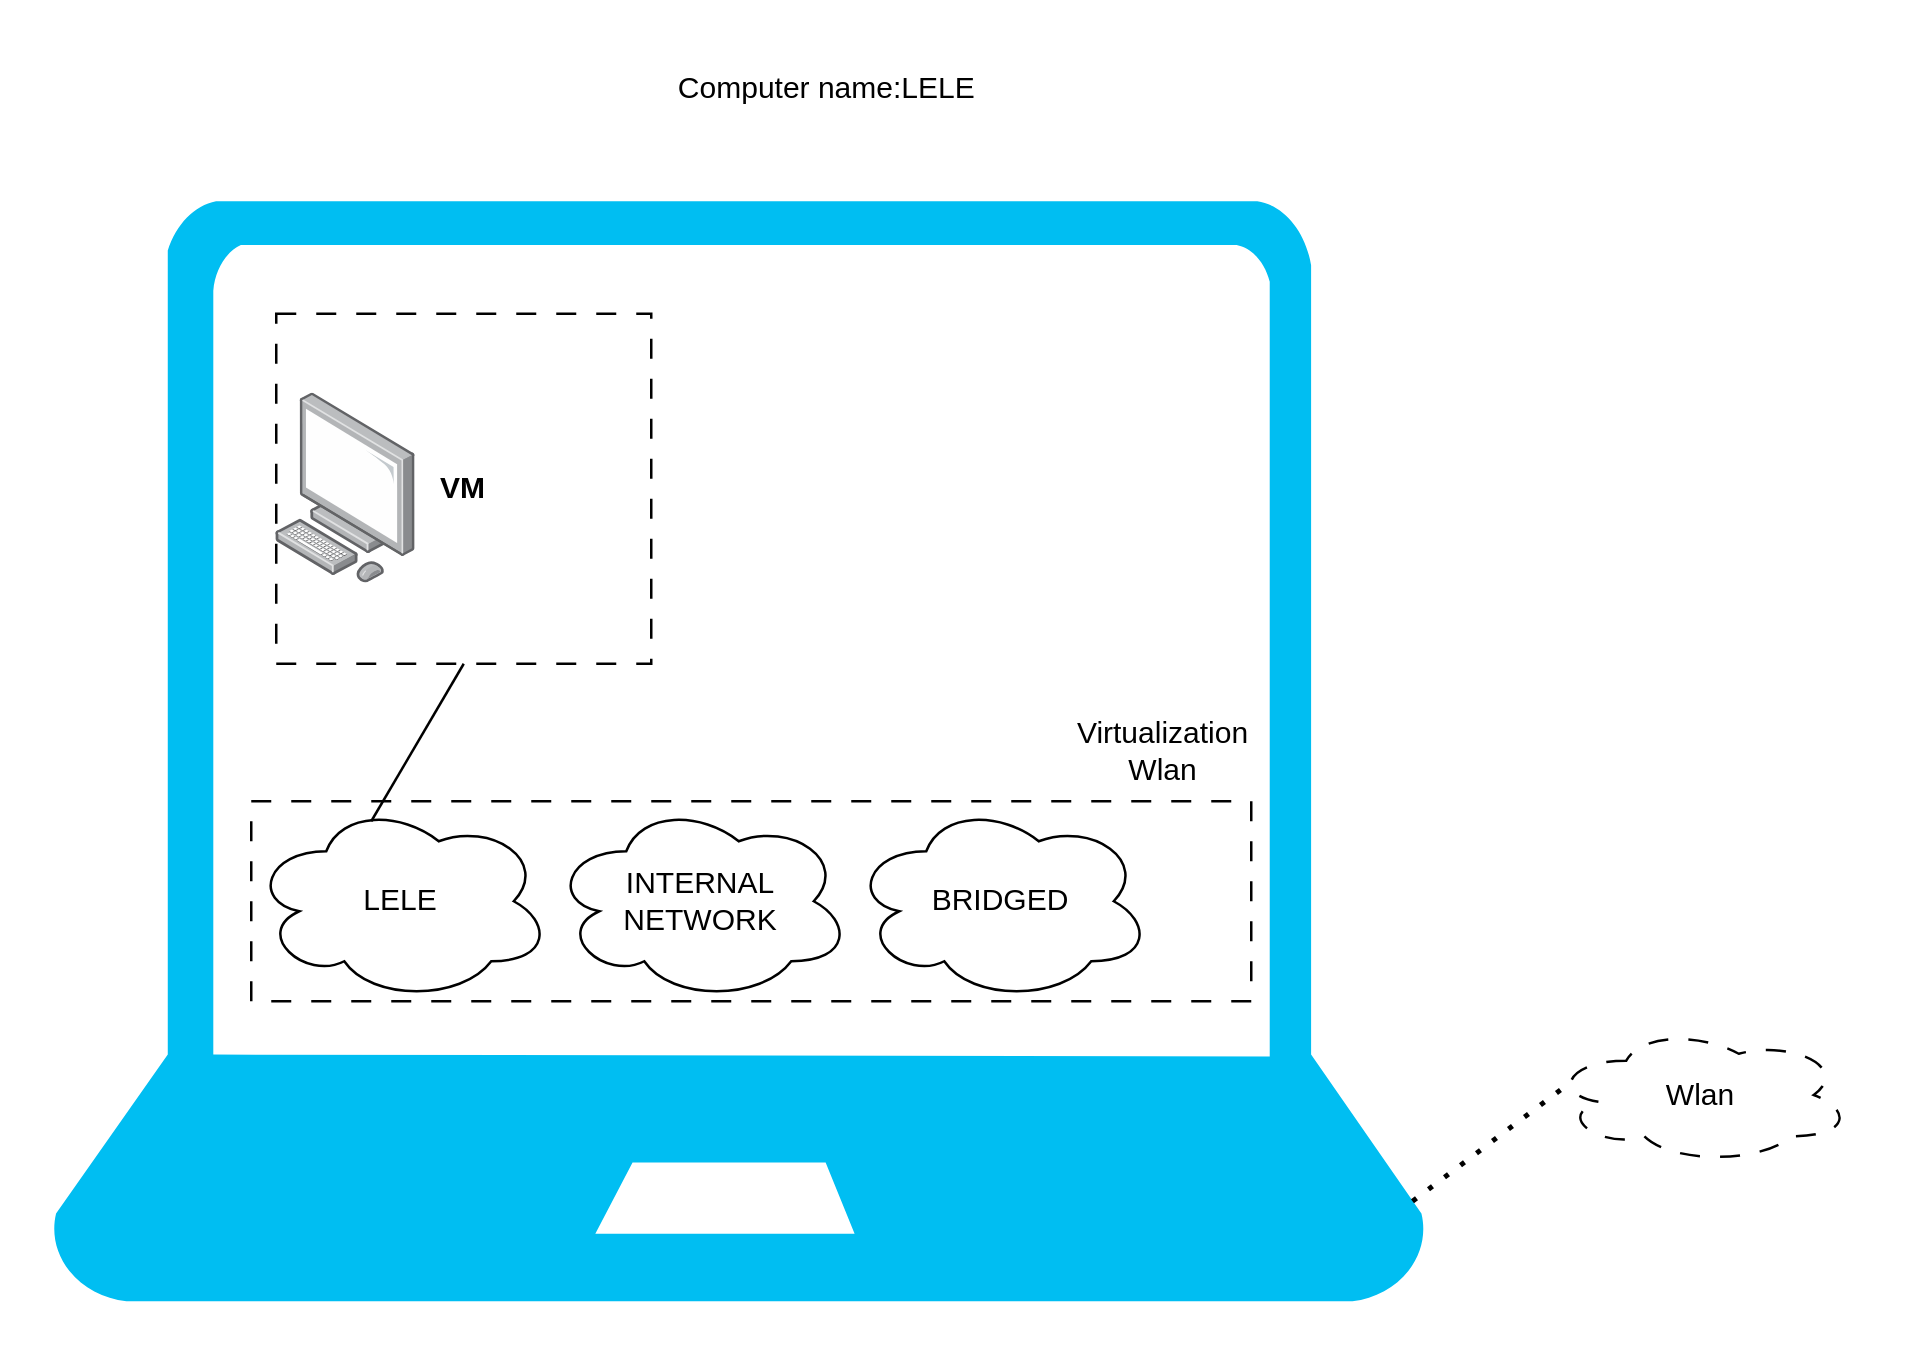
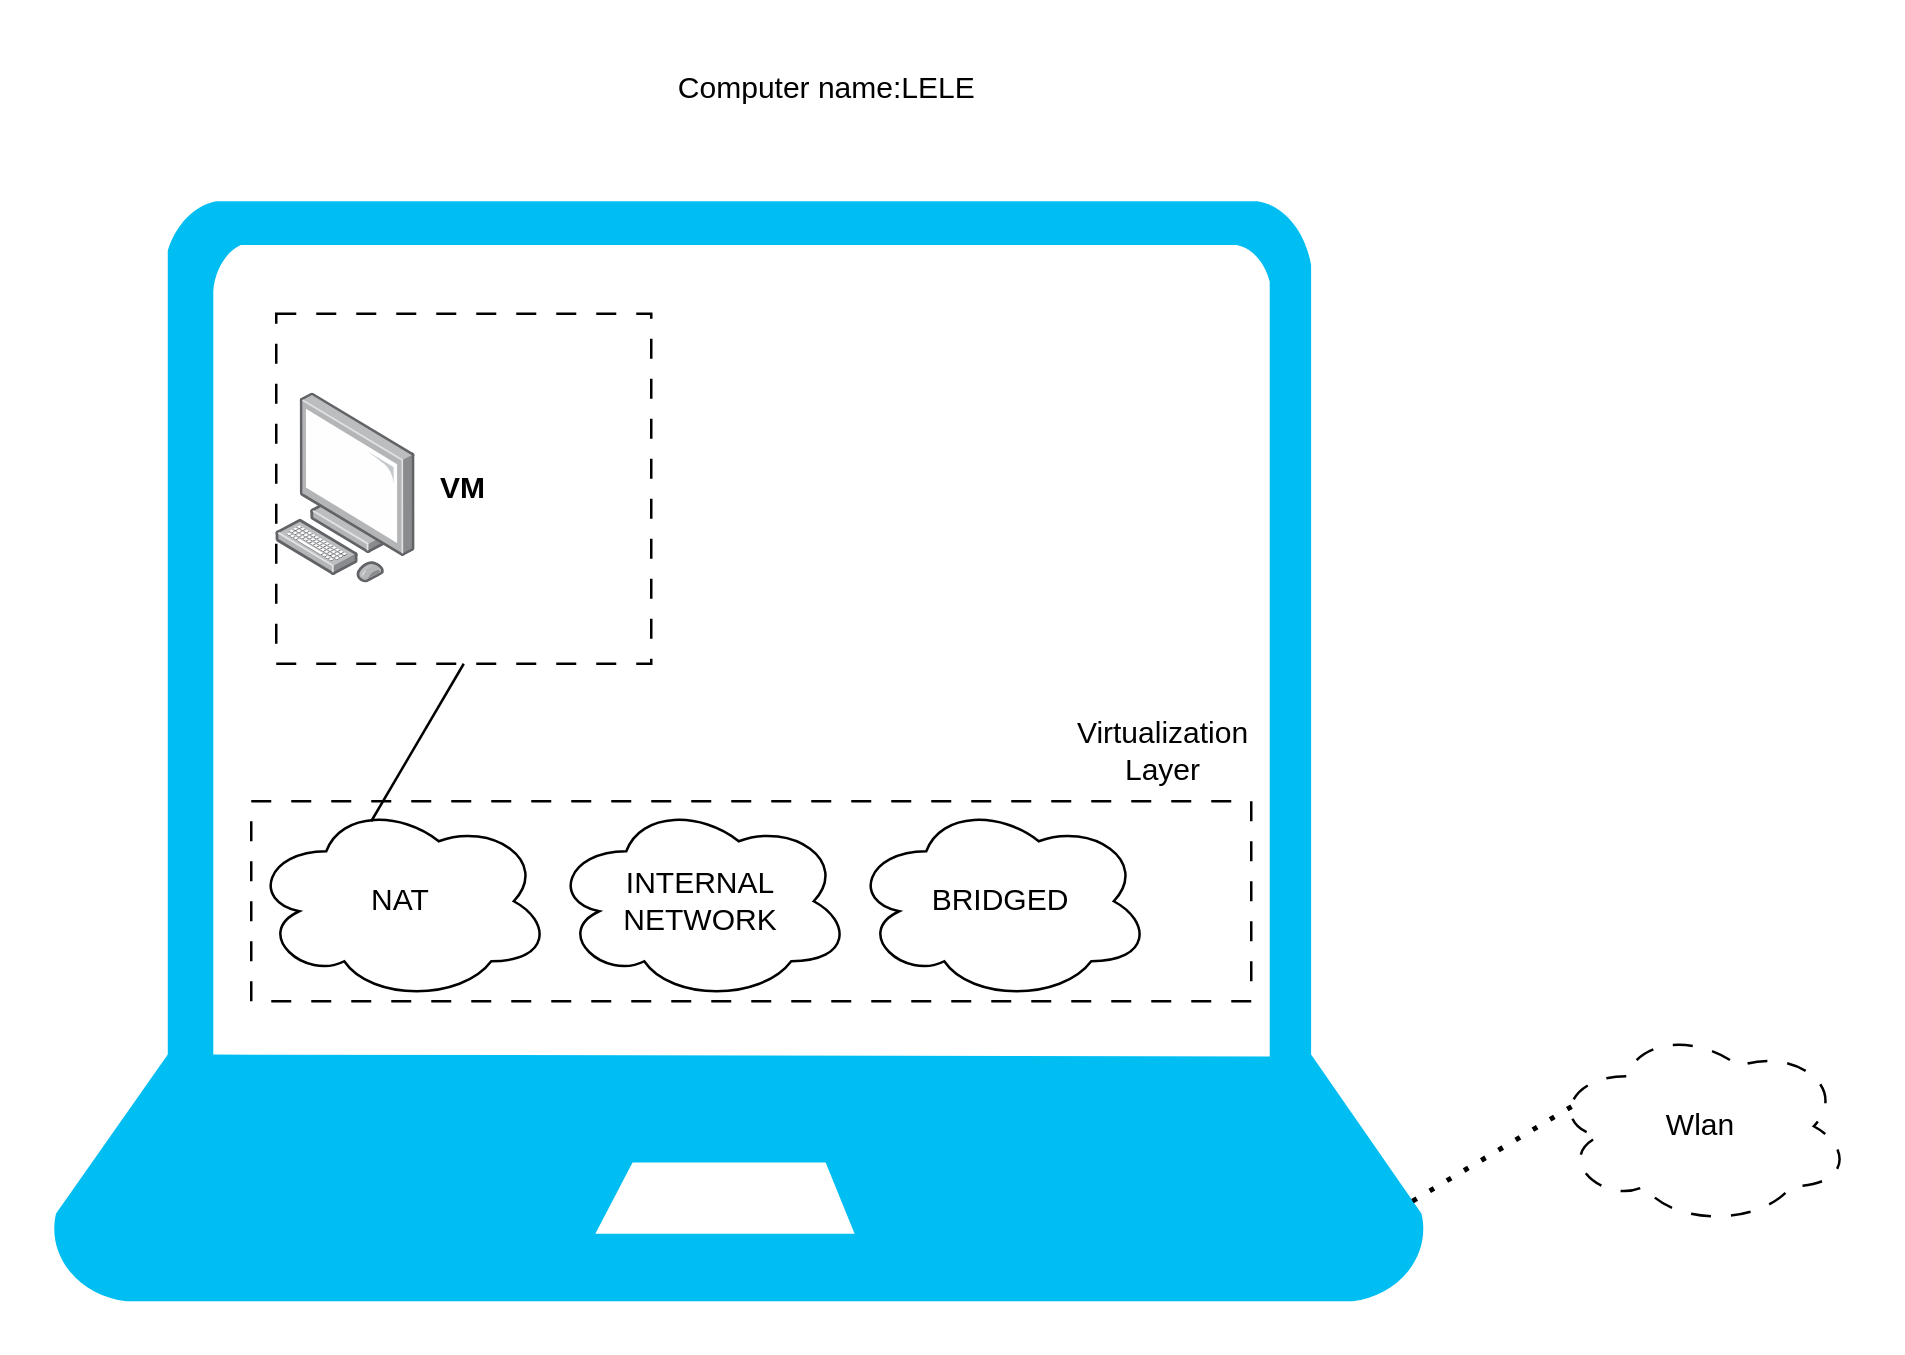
(1164, 751) -> (1164, 751)
(401, 901) -> (401, 901)
(1701, 1095) -> (1701, 1126)
